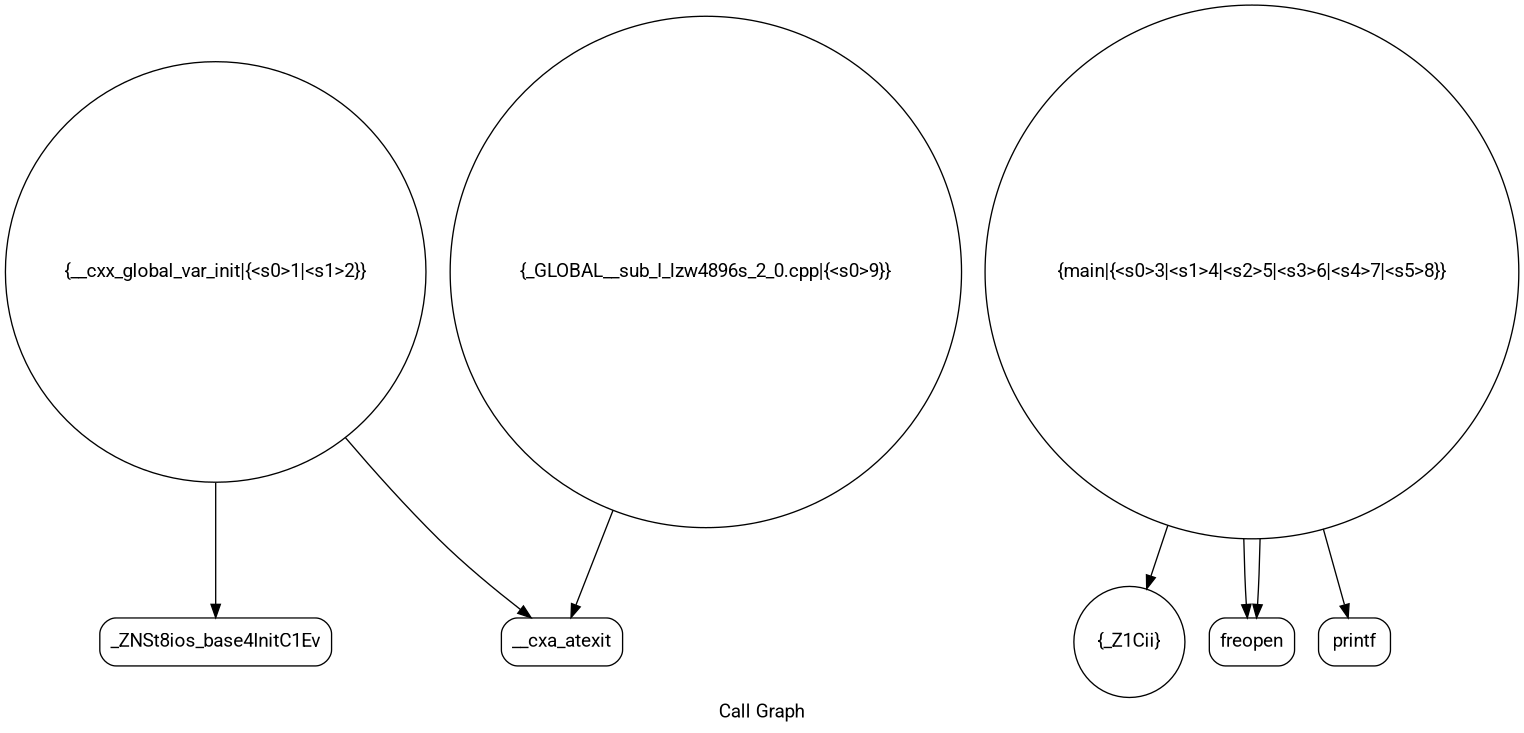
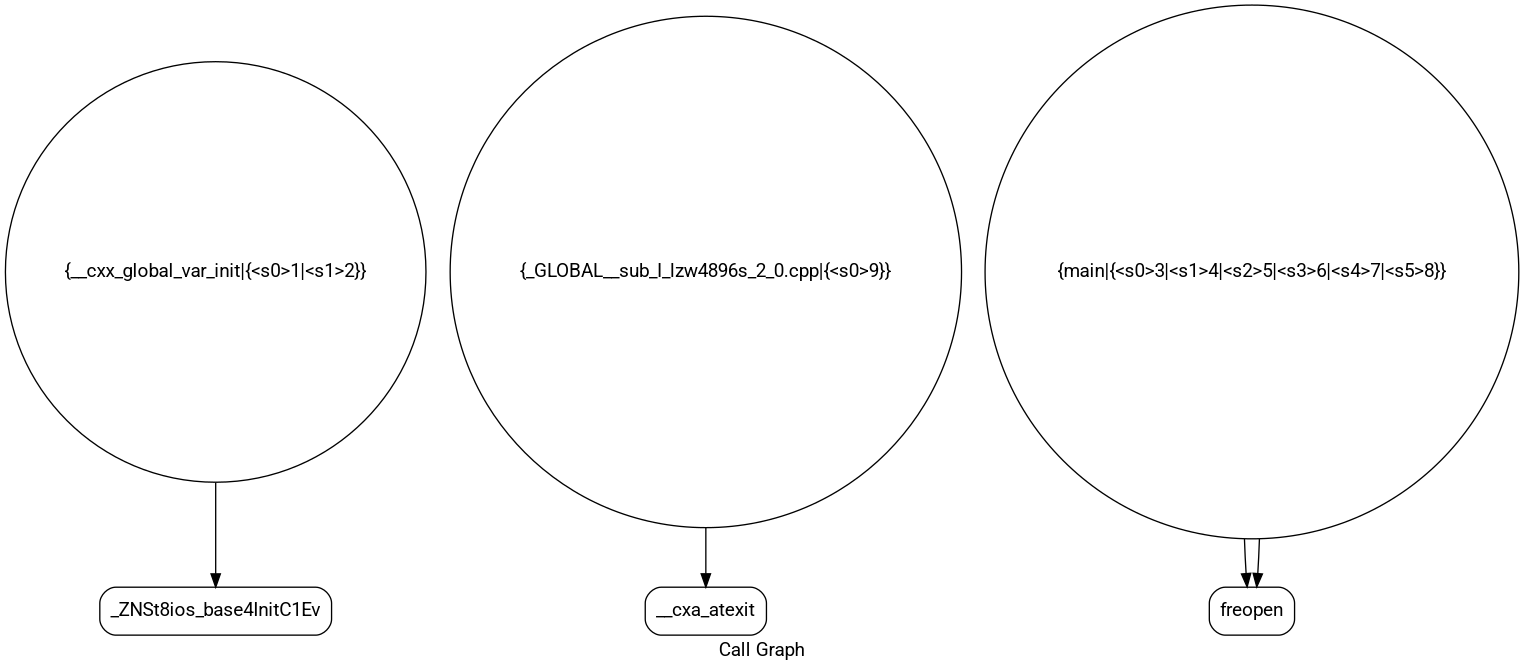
(428, 529) -> none
(1129, 642) -> none
(1354, 642) -> none
